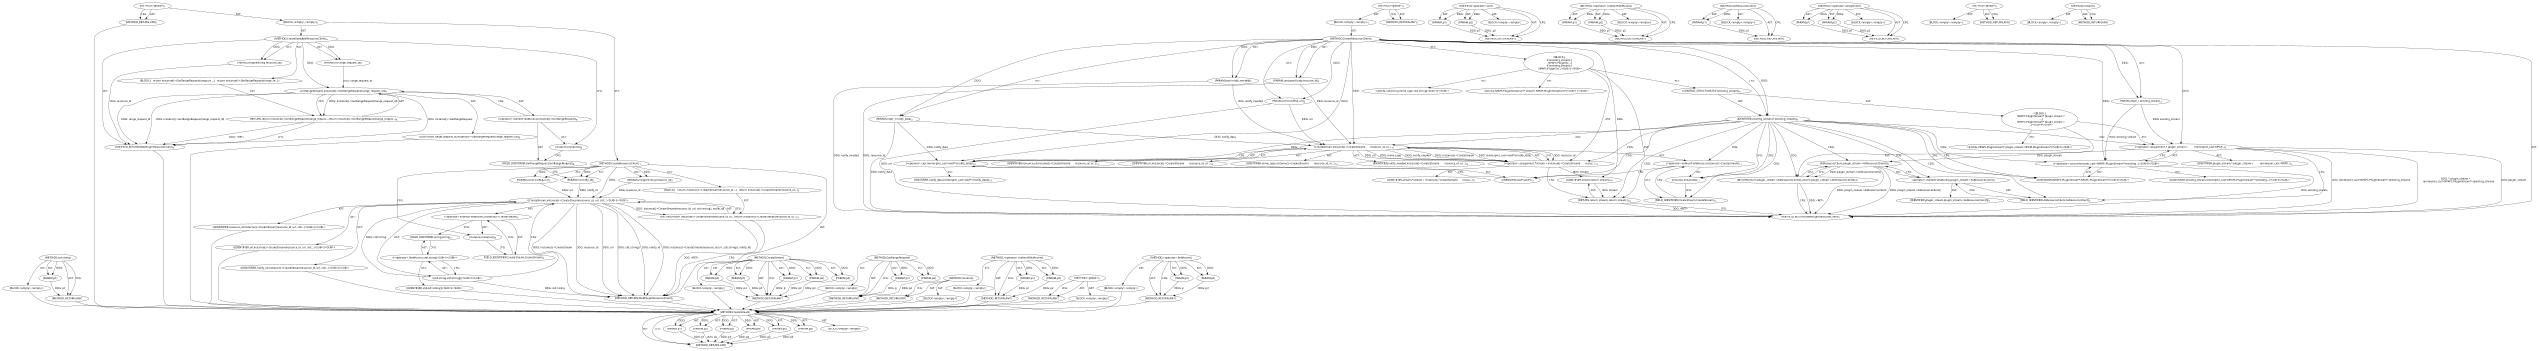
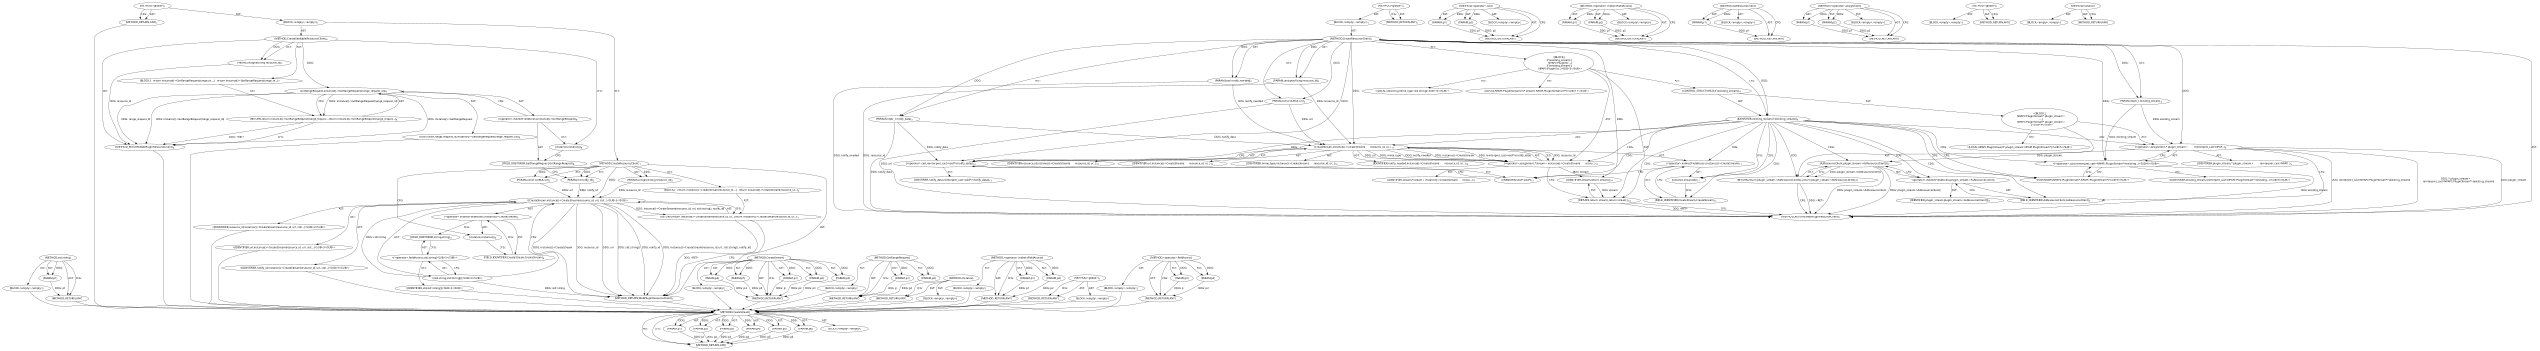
(343, 63) -> none
